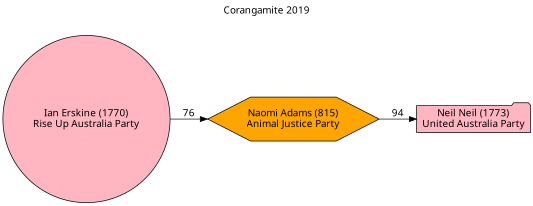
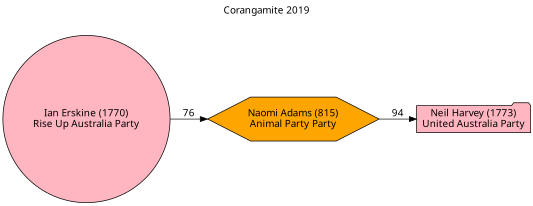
(293, 119) -> (293, 119)
(474, 119) -> (474, 119)
